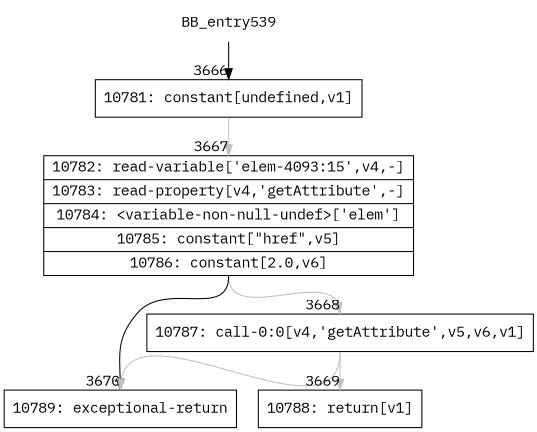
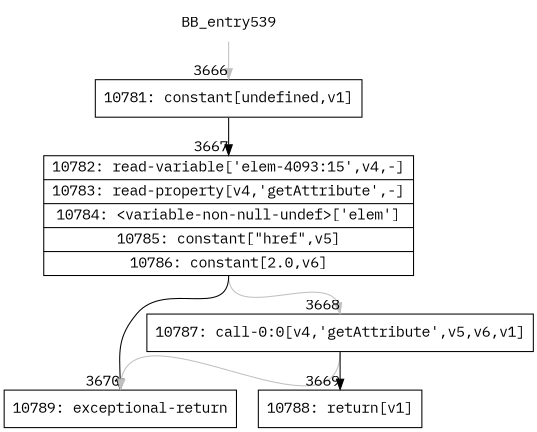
(229, 55) -> (229, 55)
(229, 131) -> (229, 131)
(340, 372) -> (340, 372)
